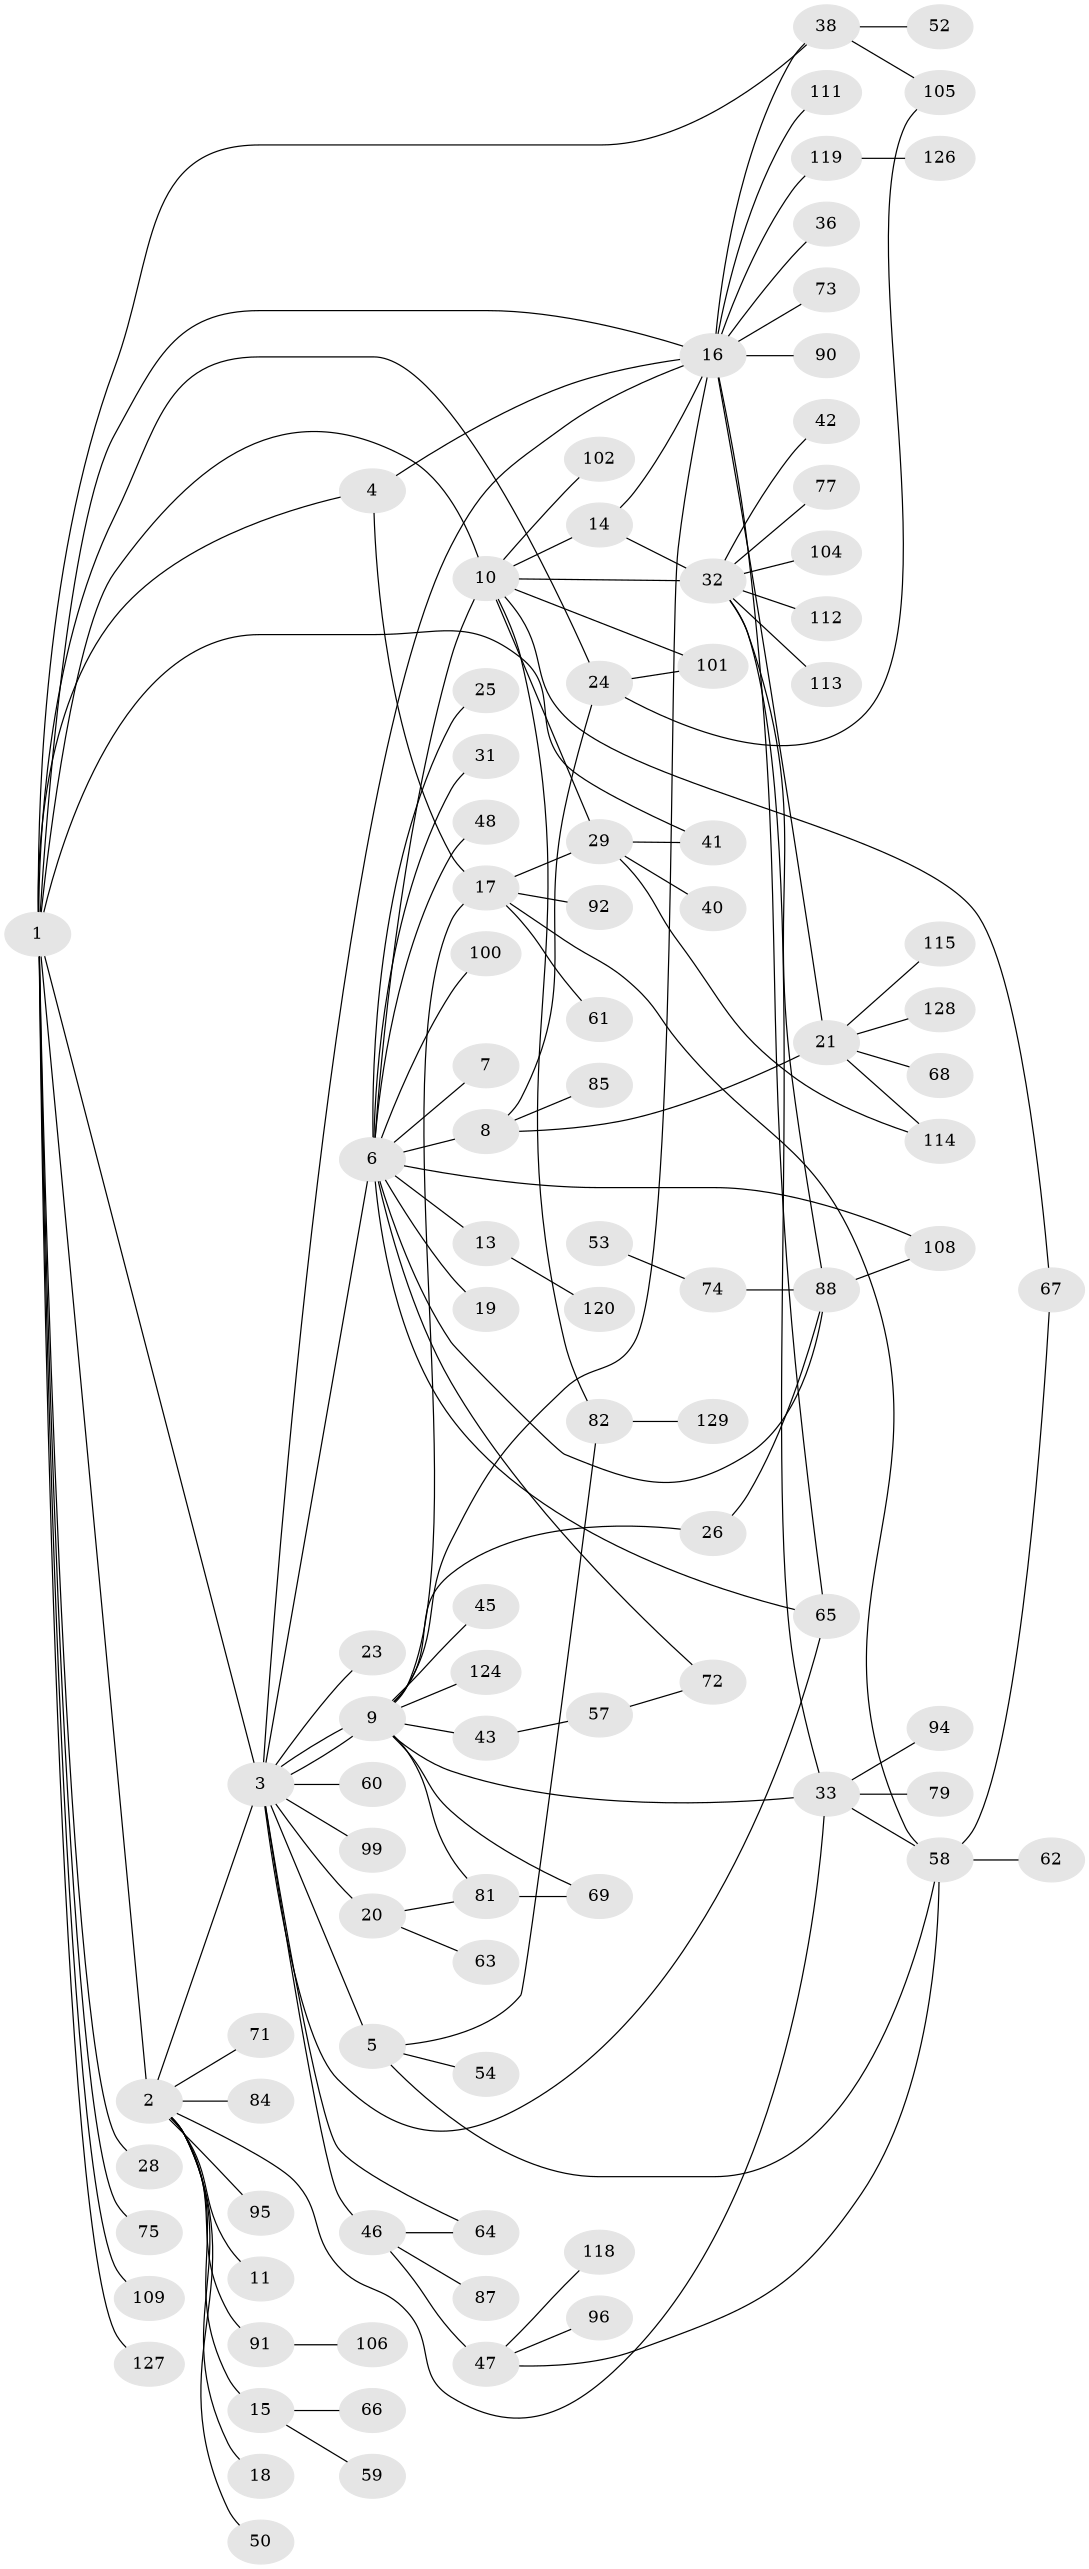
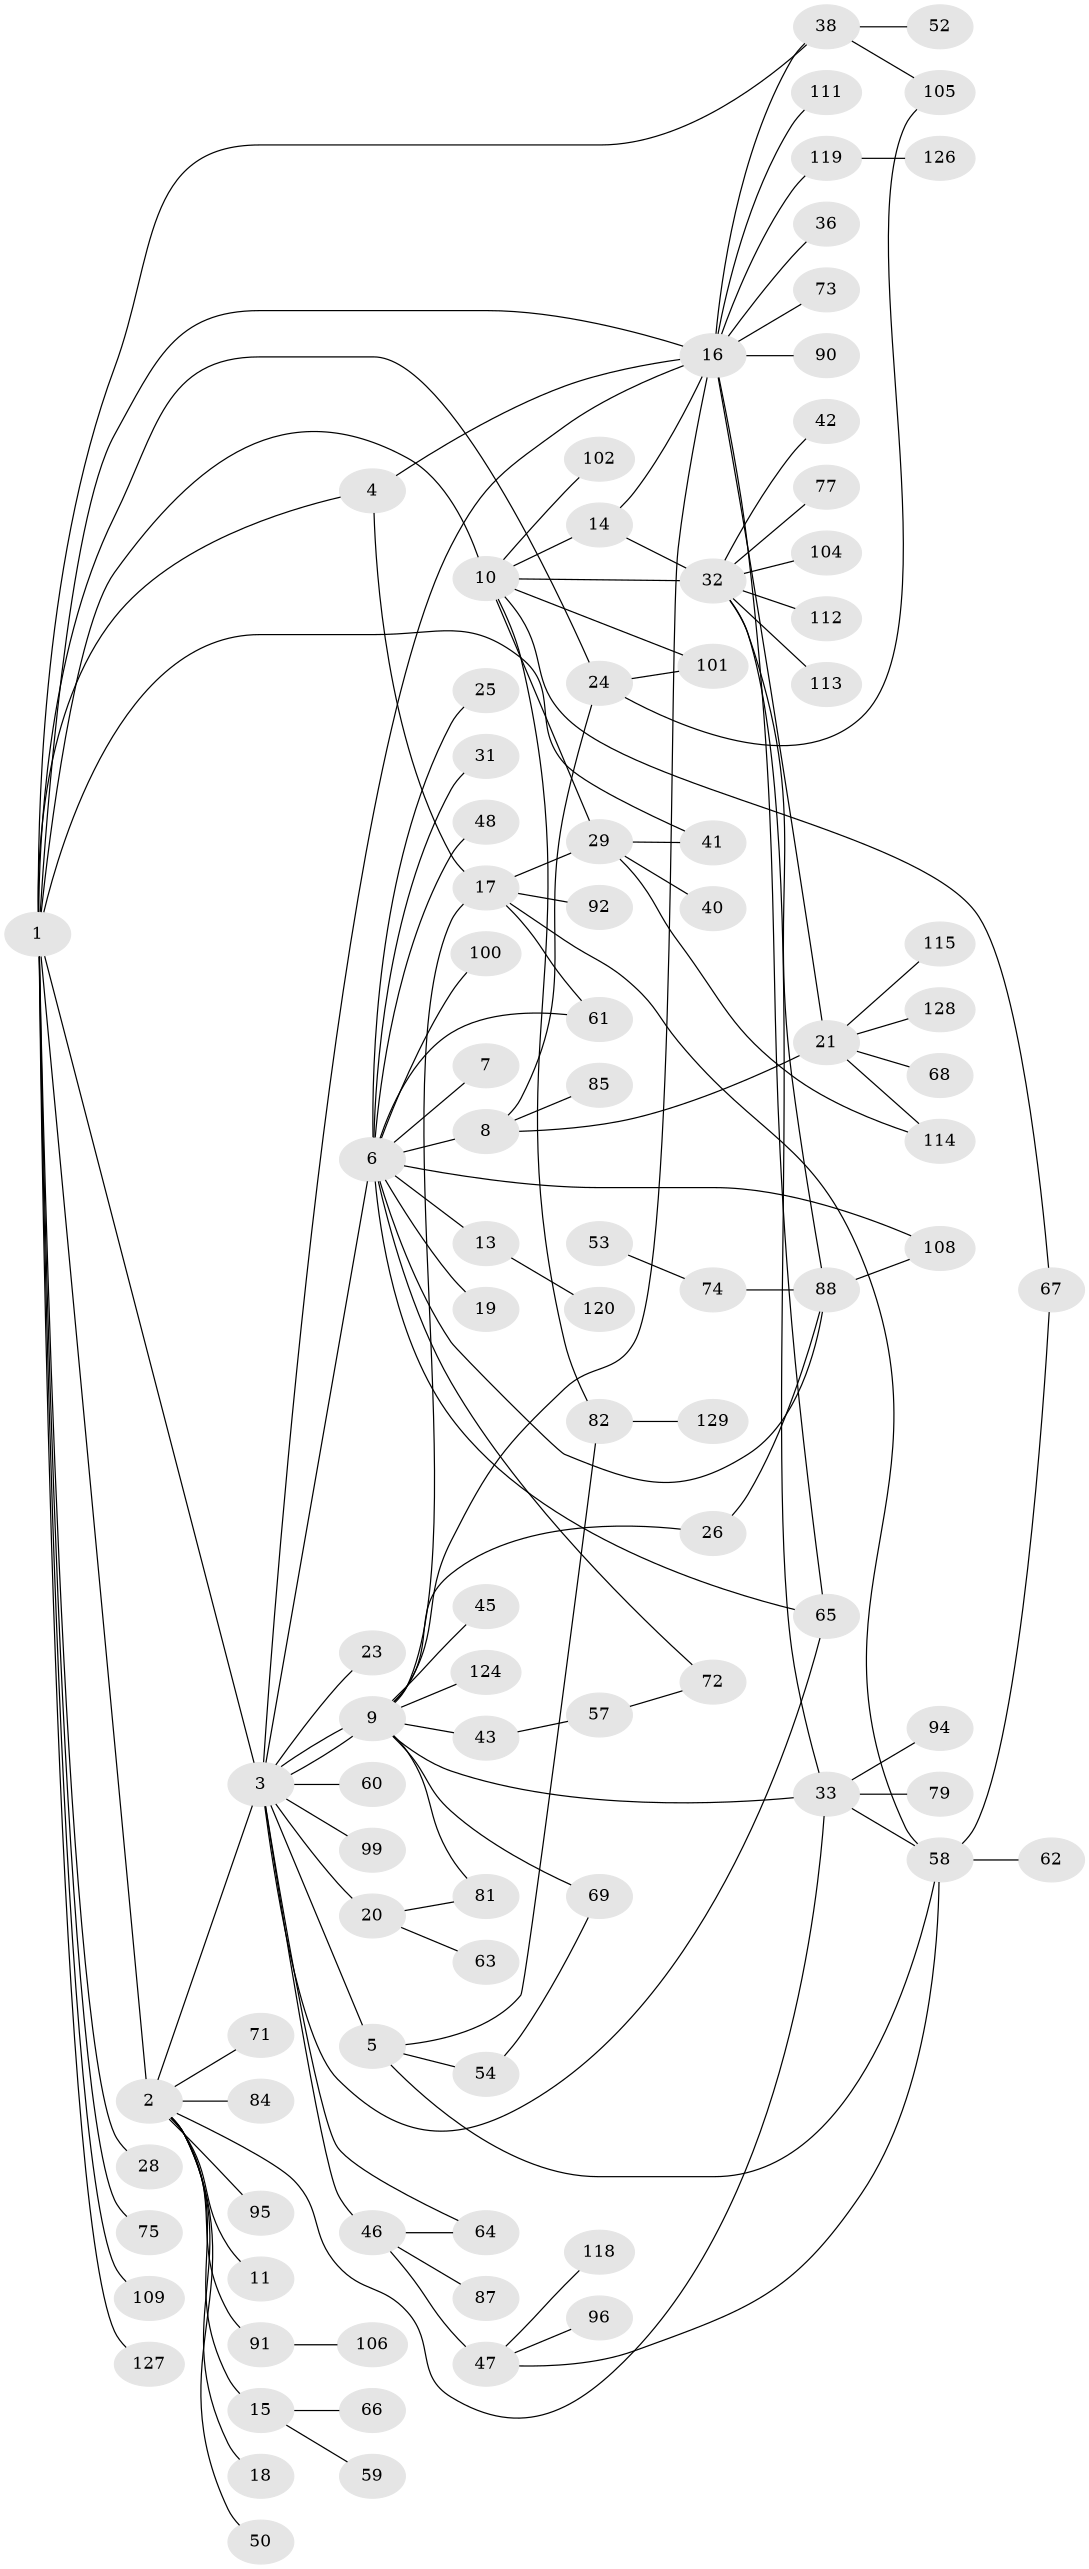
(427, 757) -> (447, 1036)
(544, 1897) -> (550, 1989)
